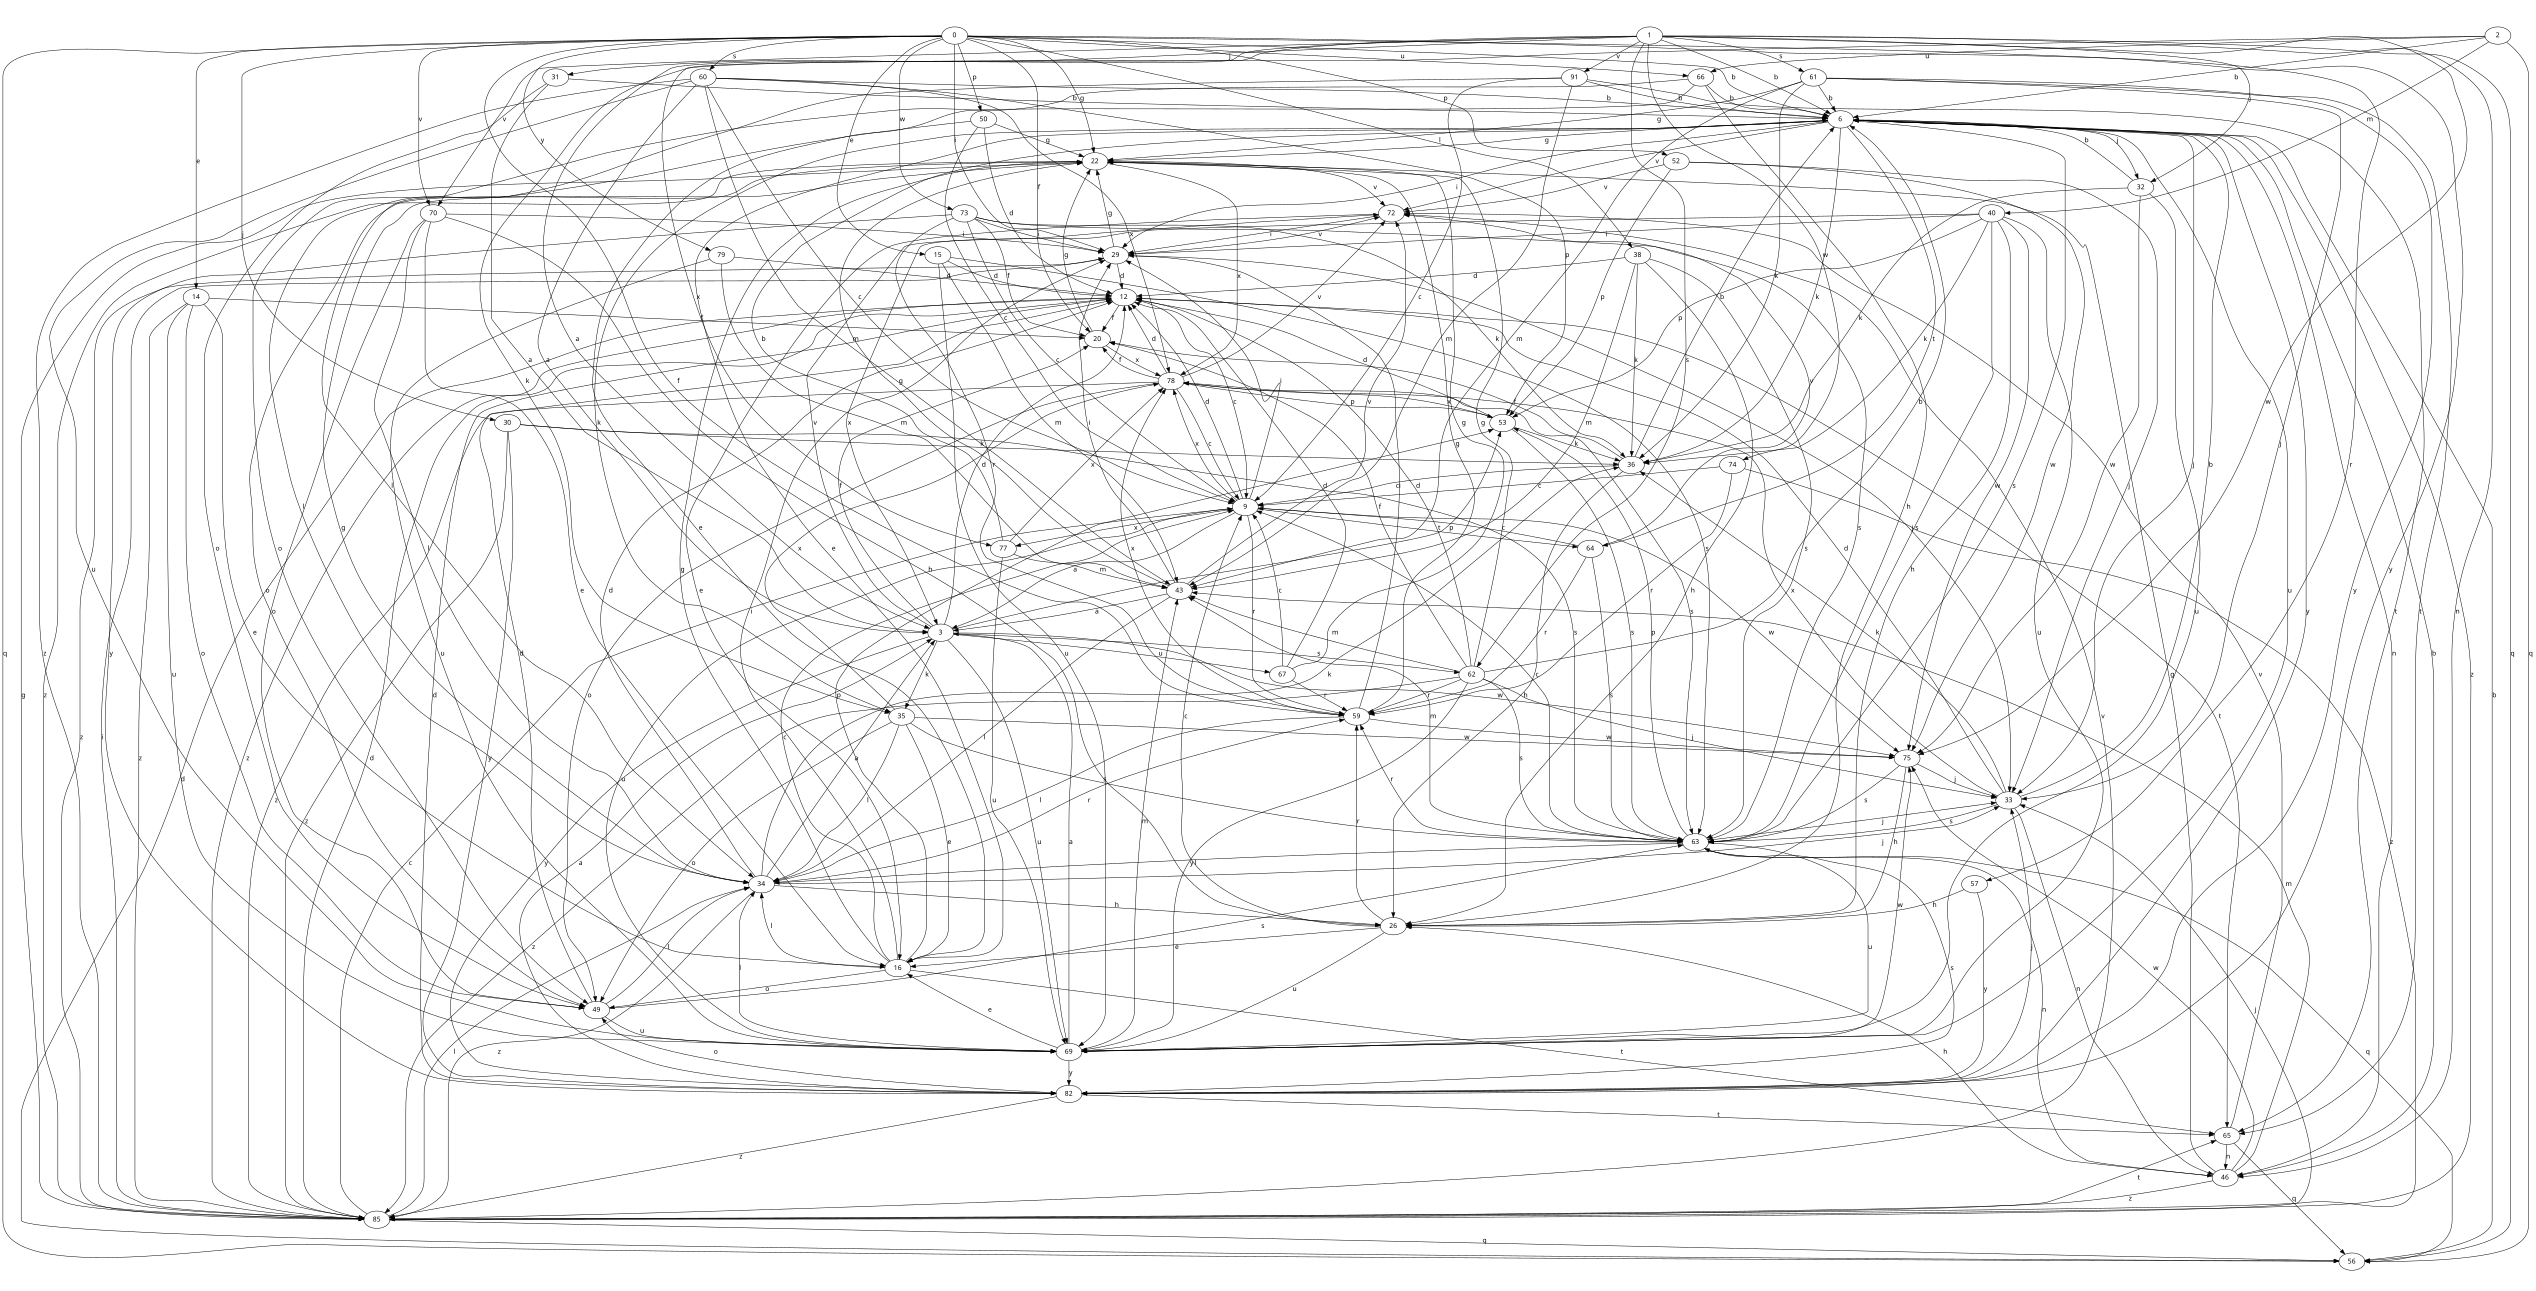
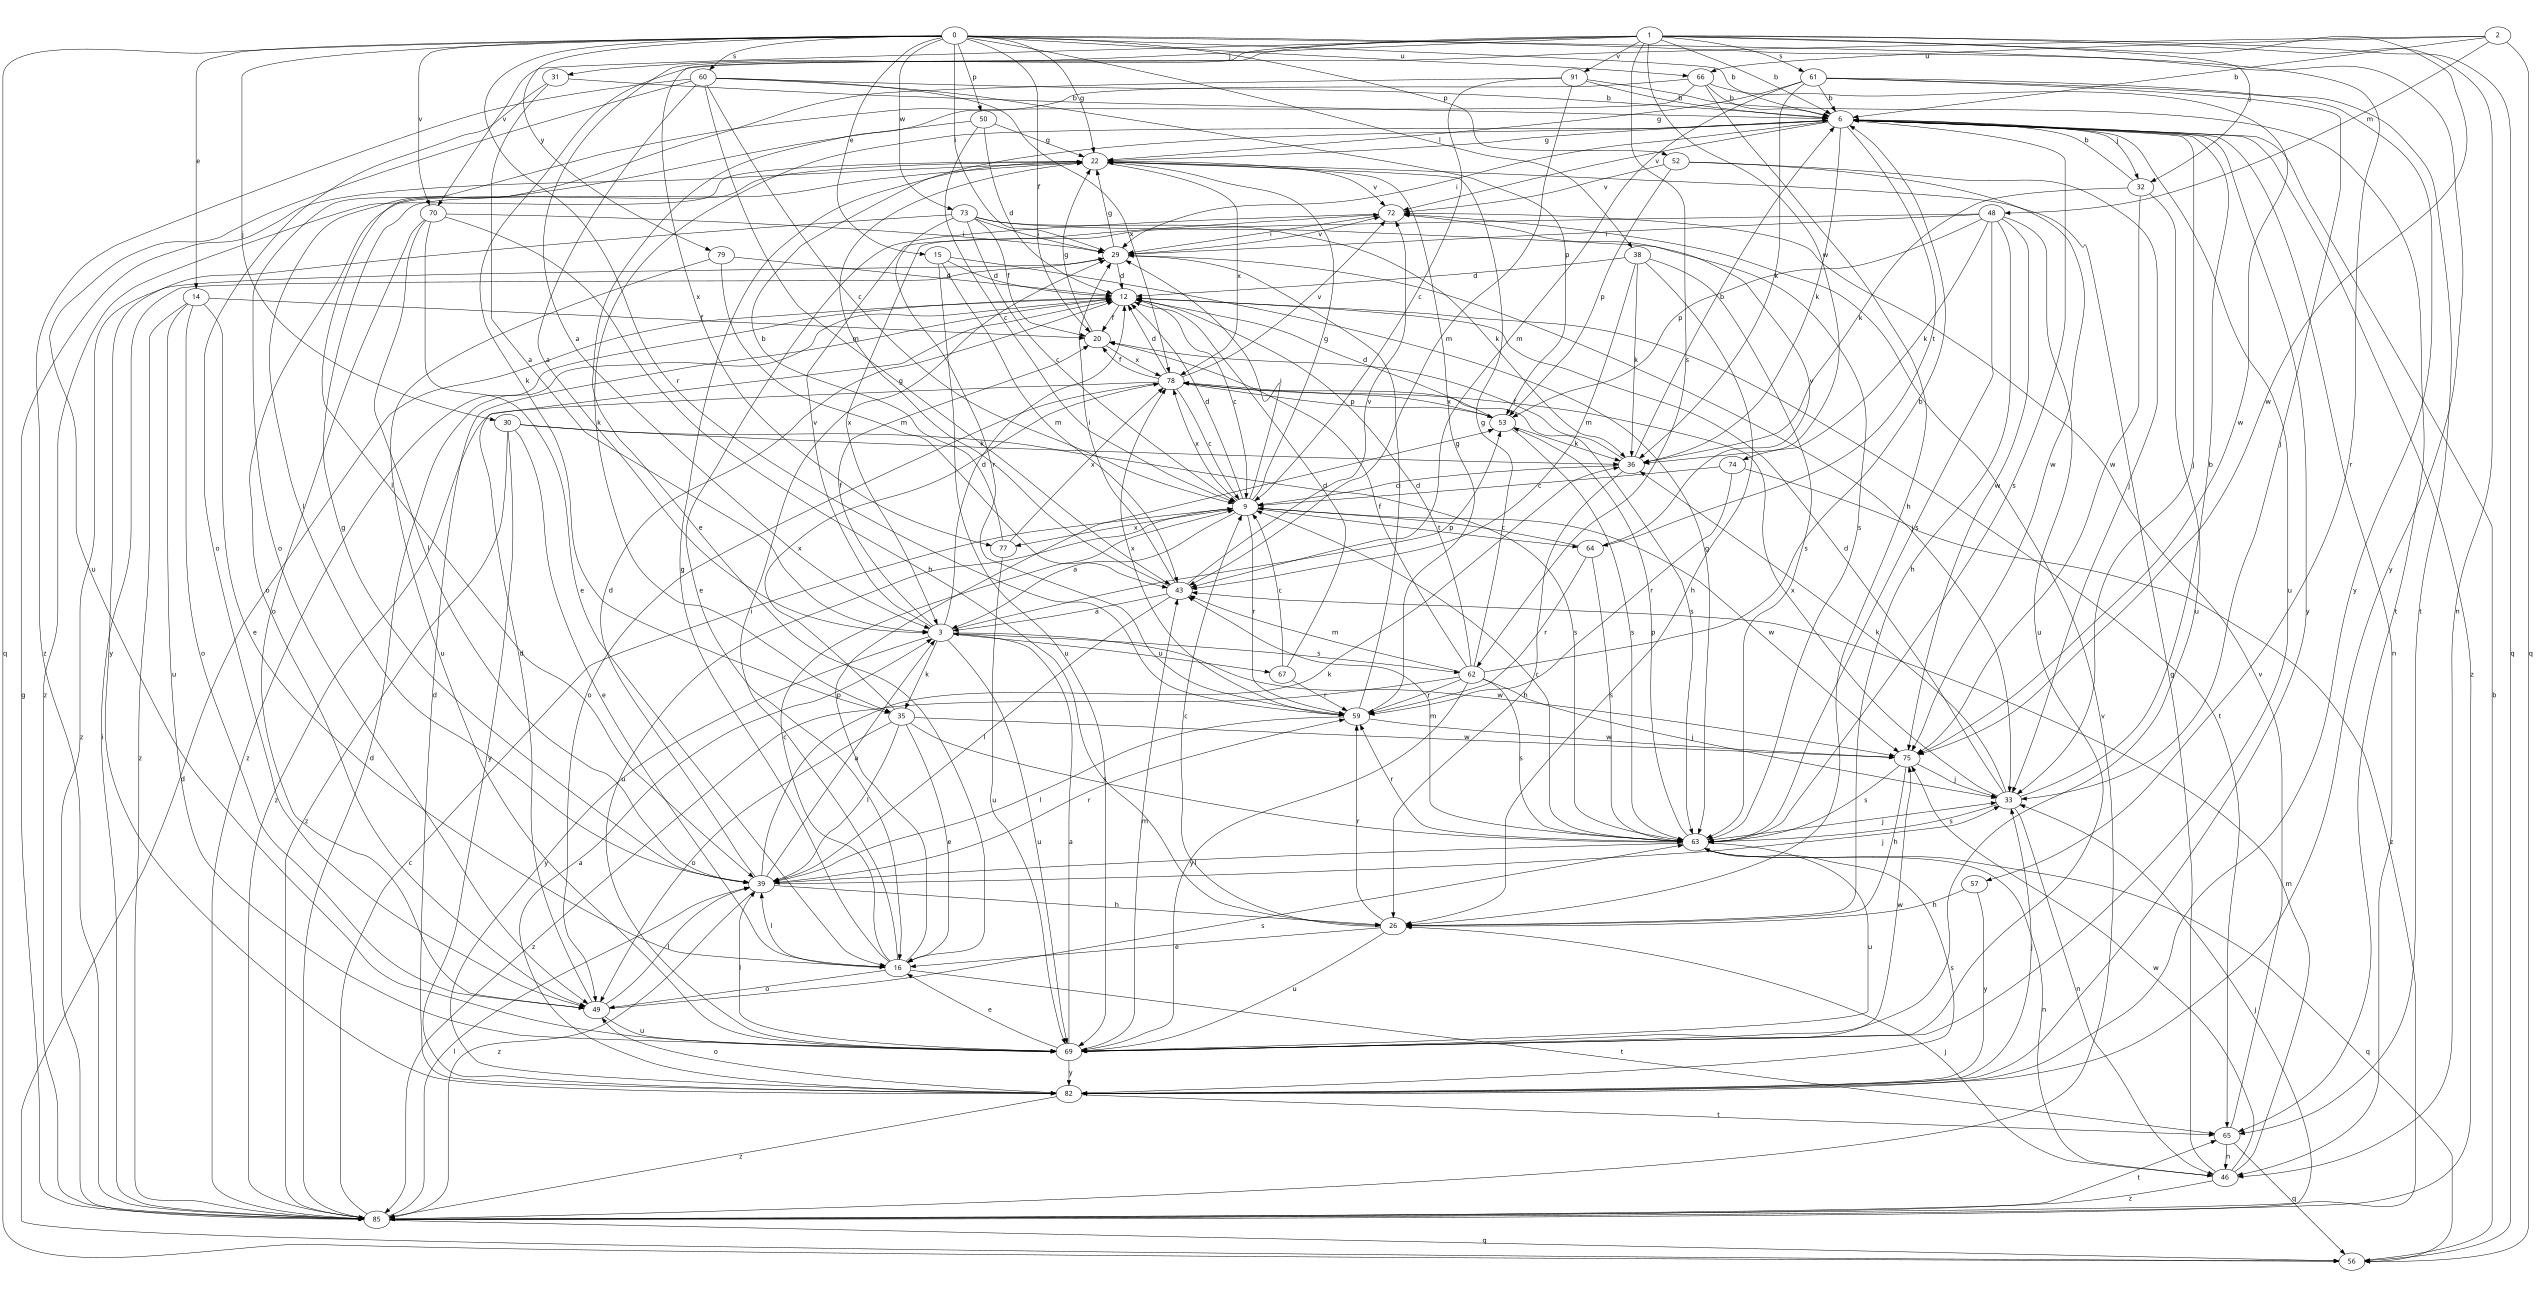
(871, 174) -> (625, 739)
(1992, 213) -> (1992, 213)
none -> (2265, 222)
(1454, 333) -> (1333, 258)
(678, 381) -> (678, 381)
(2397, 514) -> none
(1707, 549) -> (1707, 549)
(1088, 570) -> none
(761, 884) -> (761, 884)
(1946, 1052) -> (1946, 1052)
